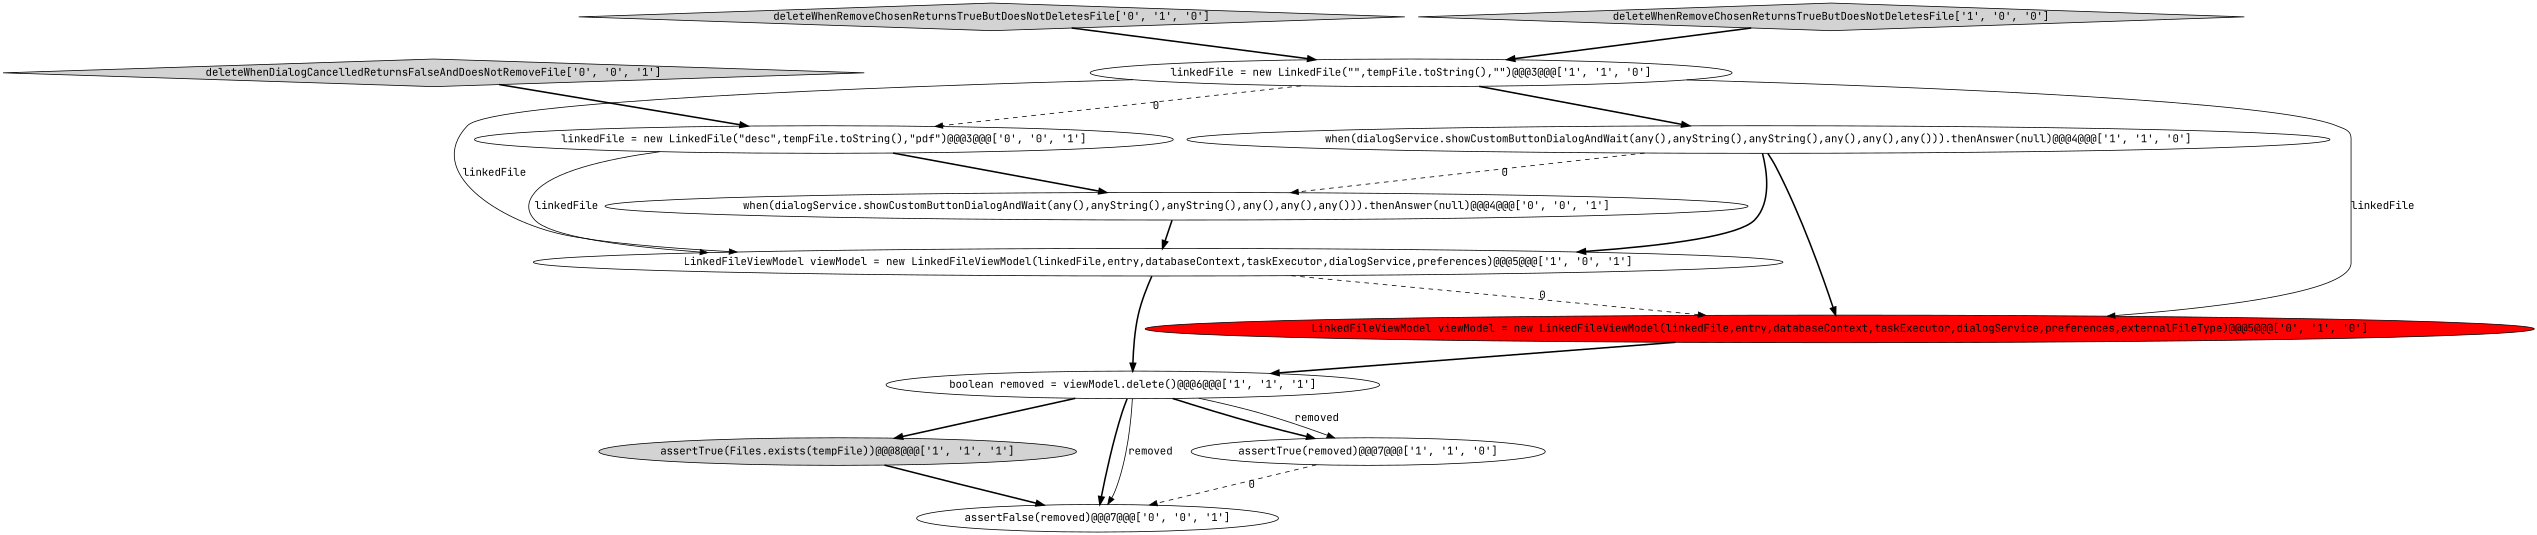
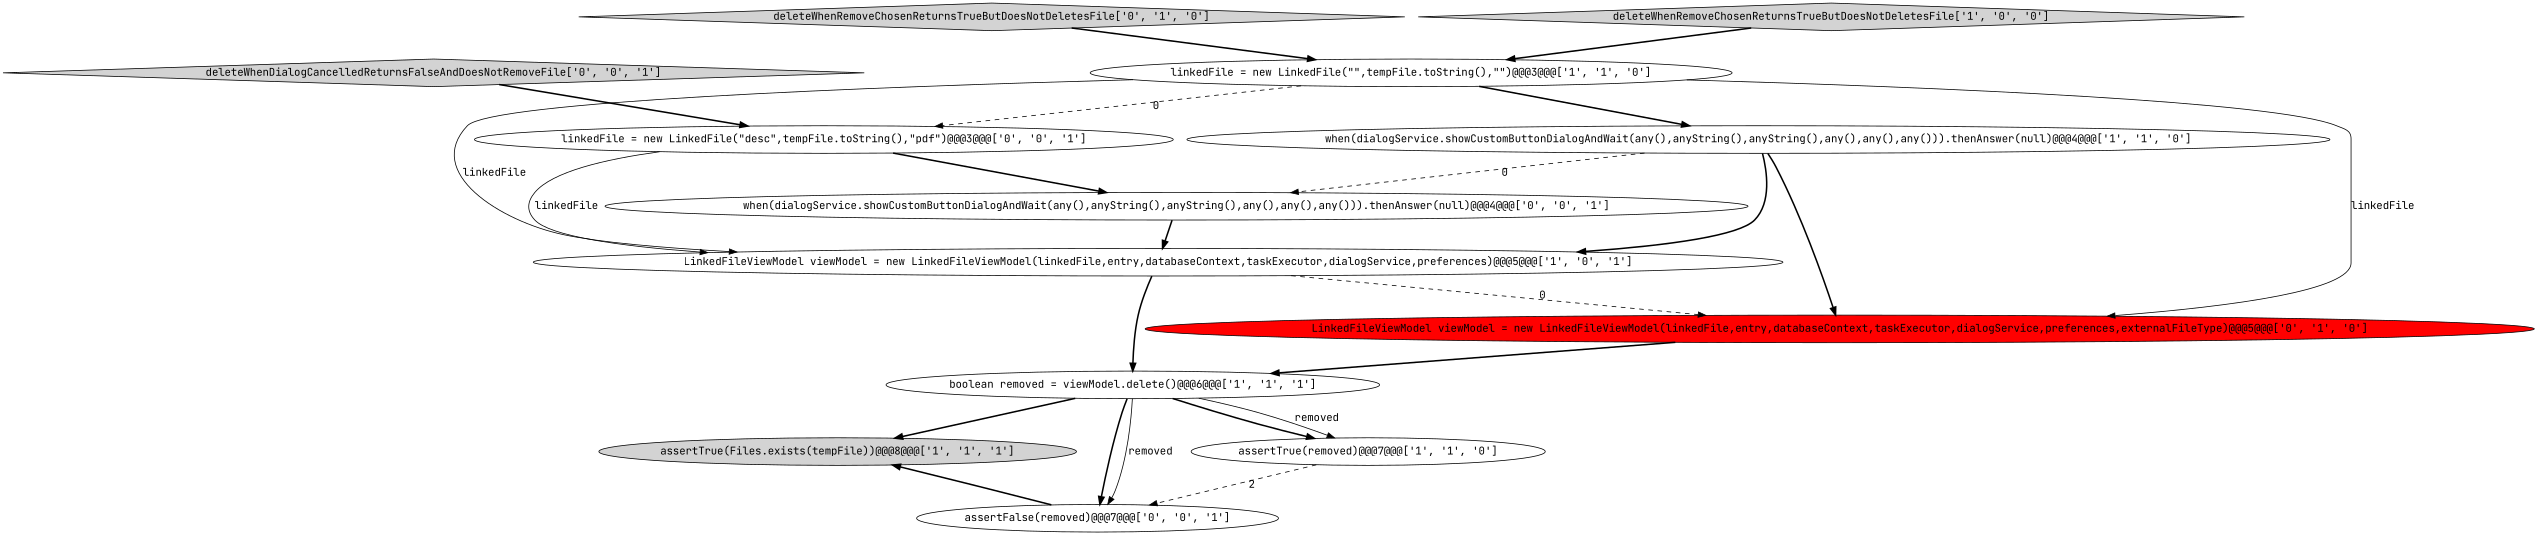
(960, 484) -> (976, 486)
(1252, 485) -> (1252, 485)
